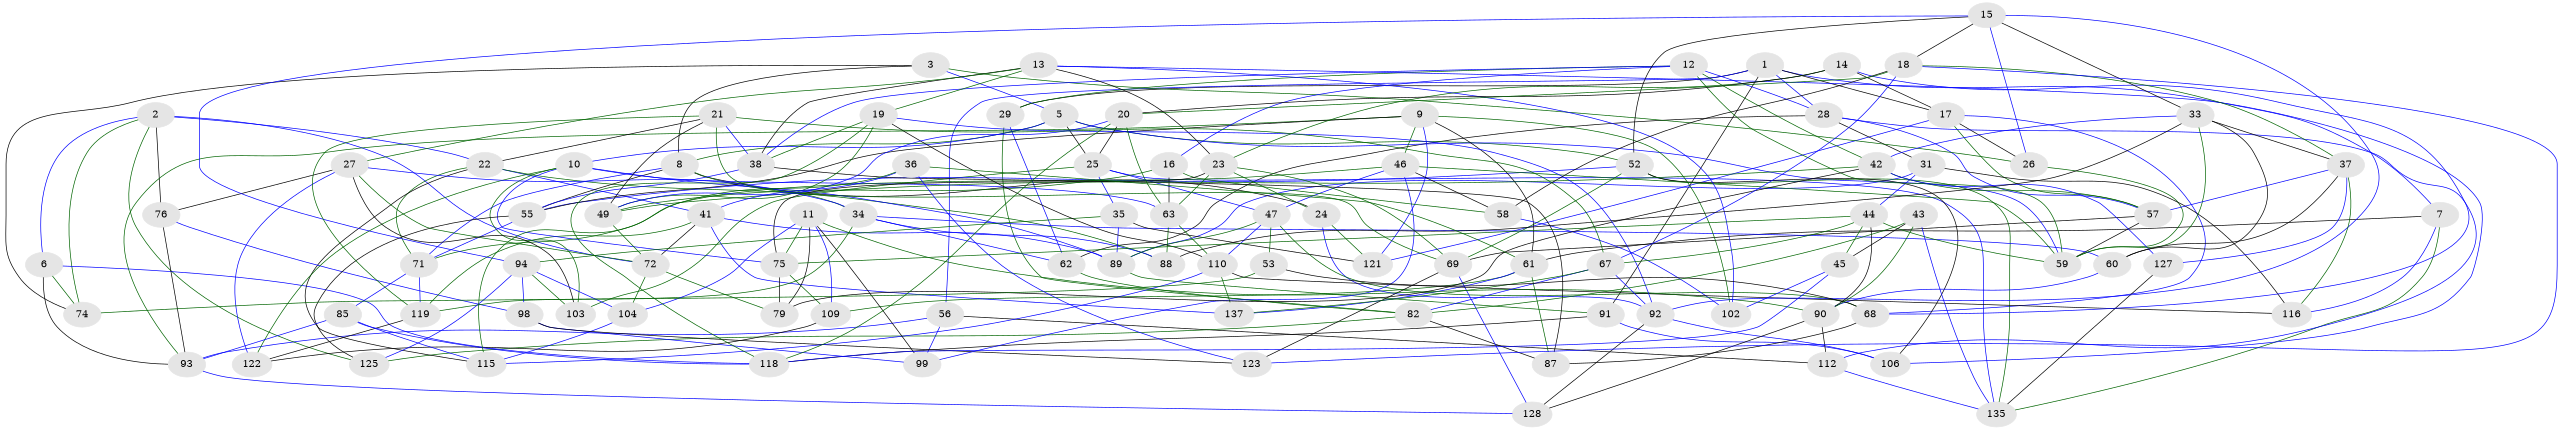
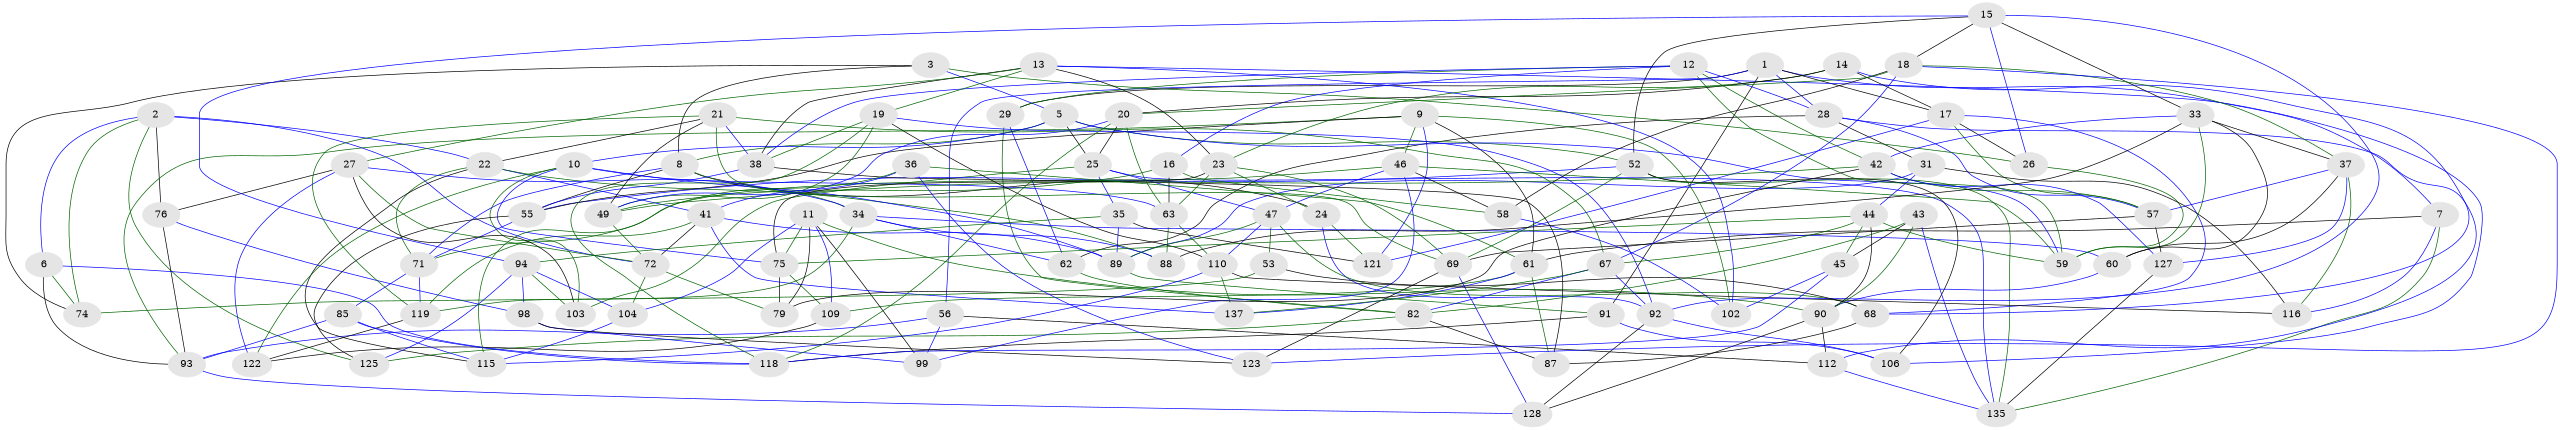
(2108, 240) -> (2158, 238)
